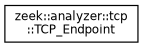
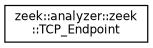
(71, 24) -> (76, 24)
